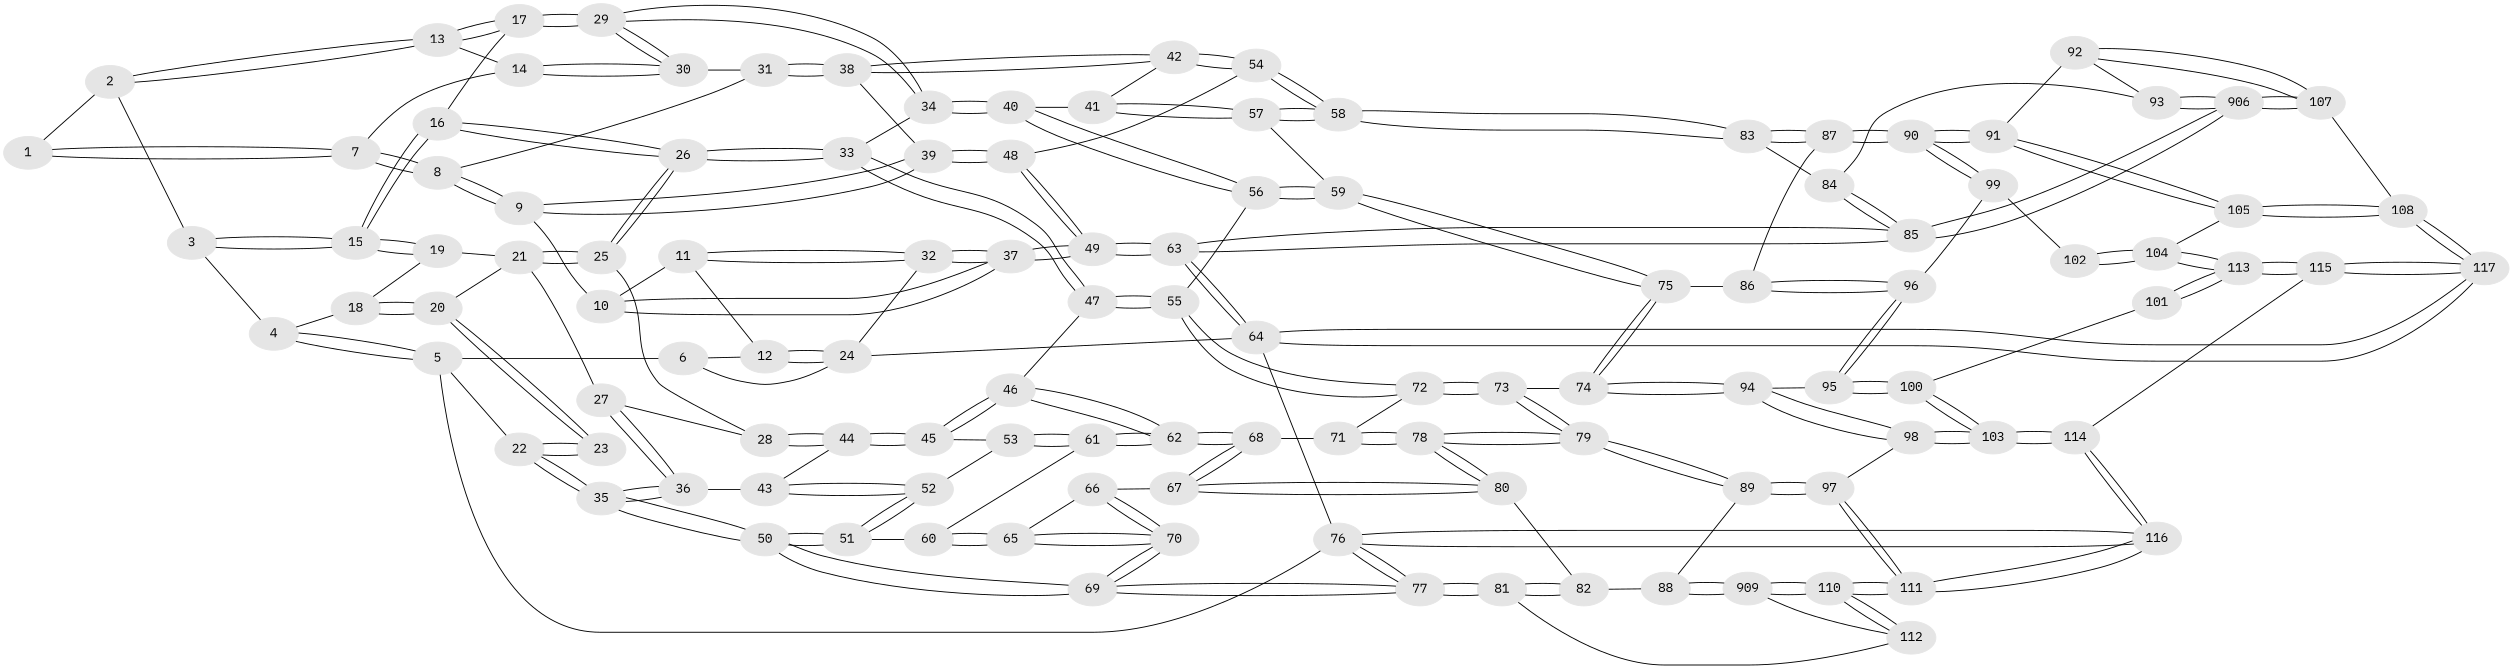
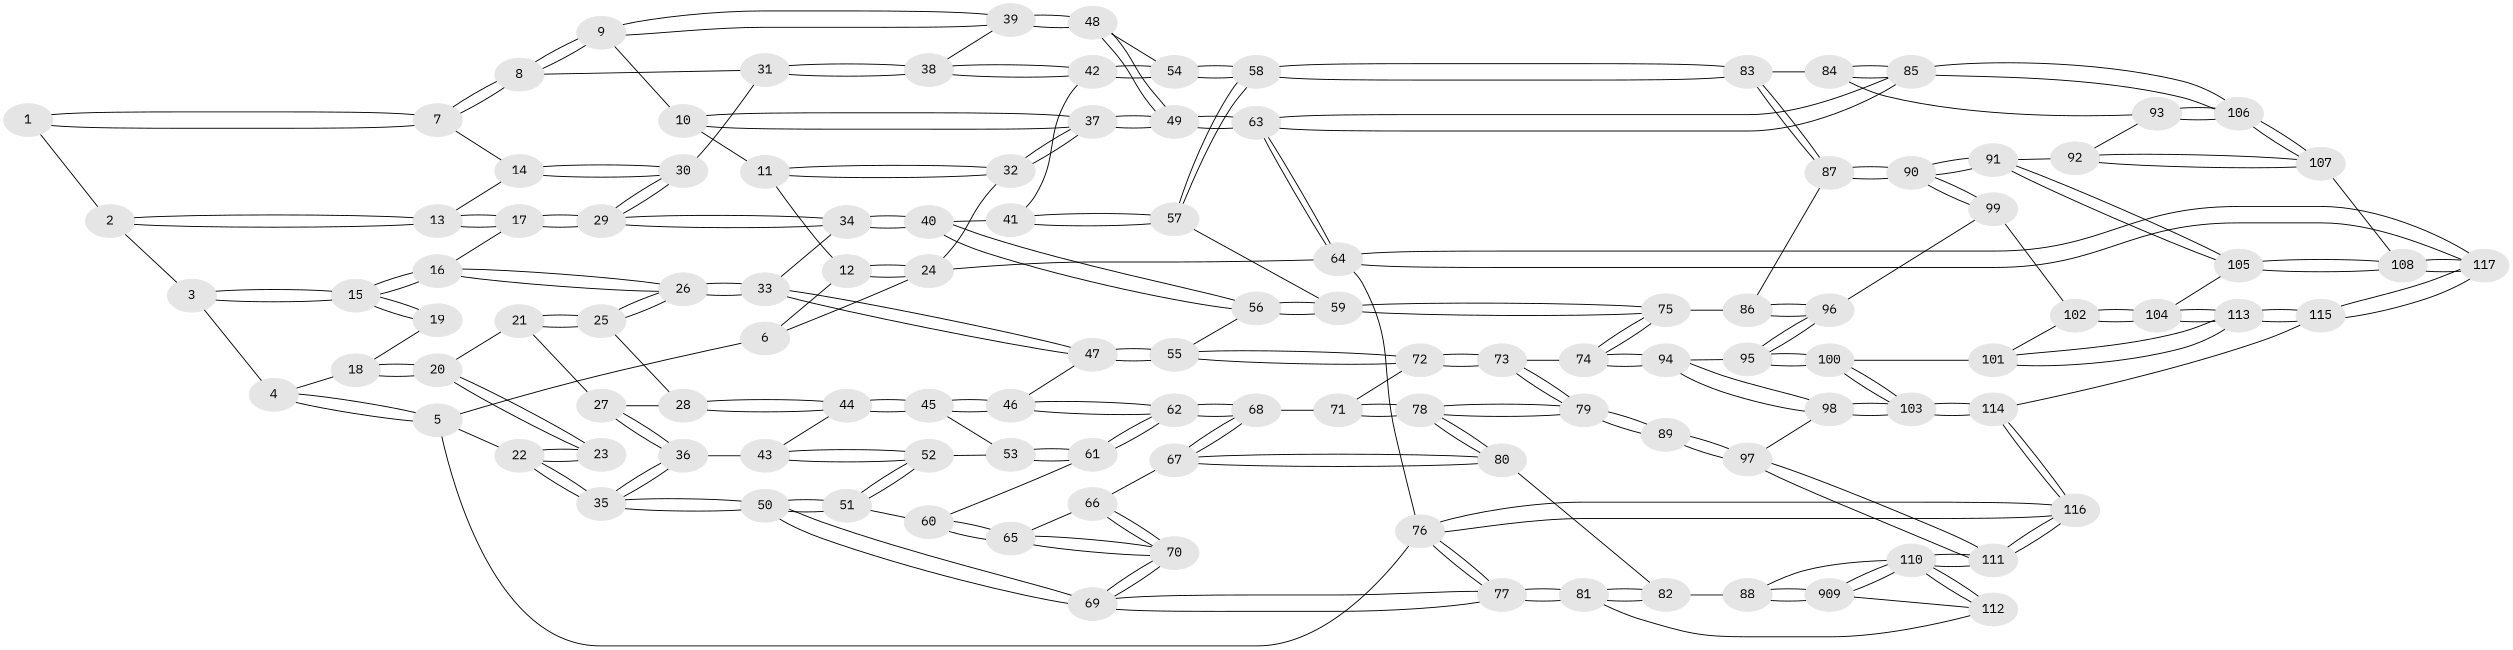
(2239, 103) -> (2239, 114)
(478, 254) -> none
none -> (2034, 338)
(1707, 539) -> (1825, 566)
